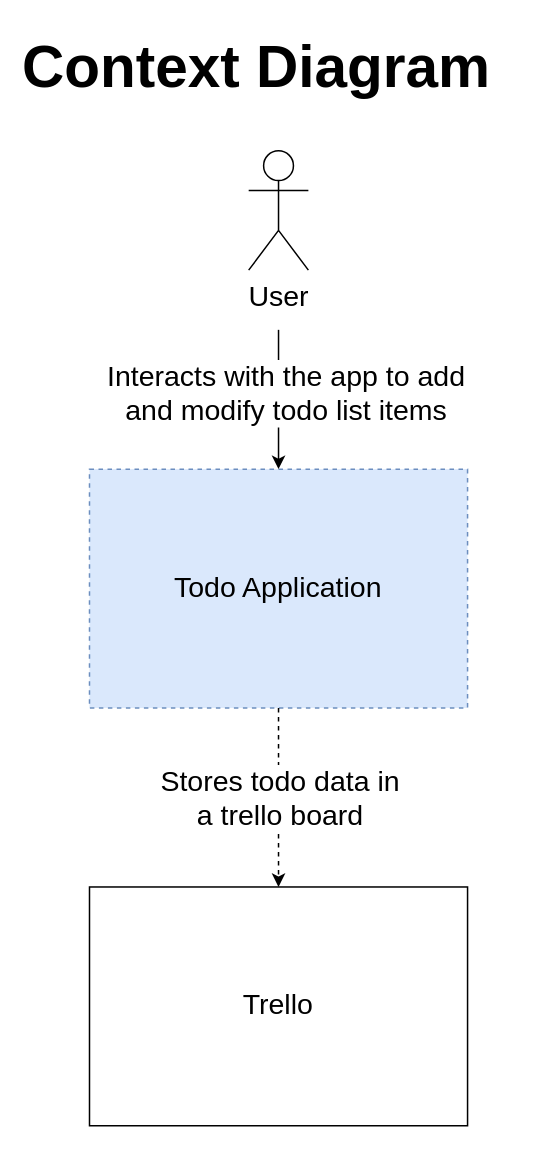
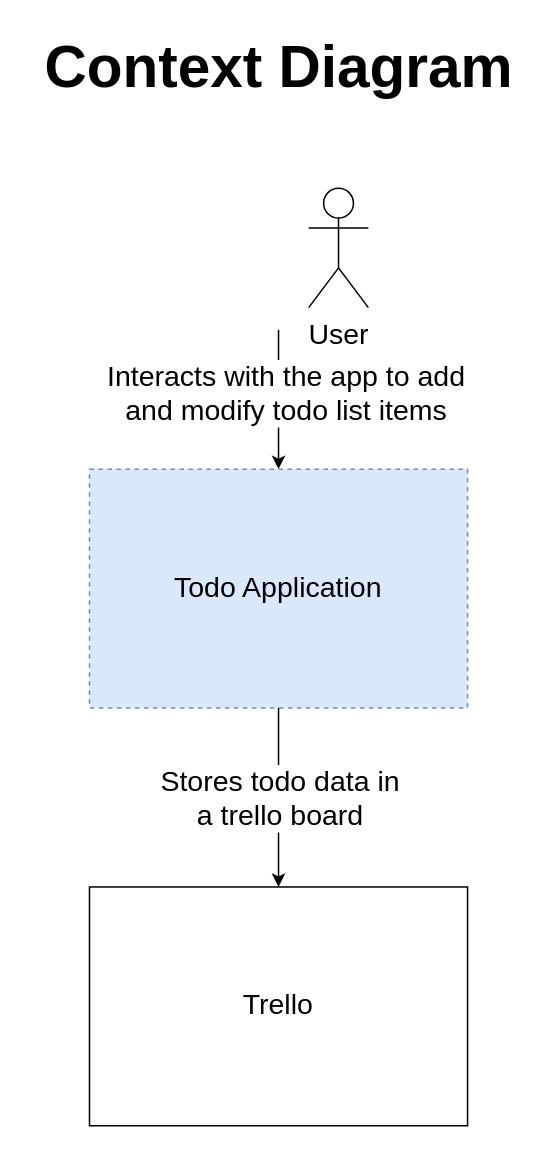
(256, 68) -> (278, 68)
(278, 210) -> (338, 248)
(278, 736) -> (278, 736)
